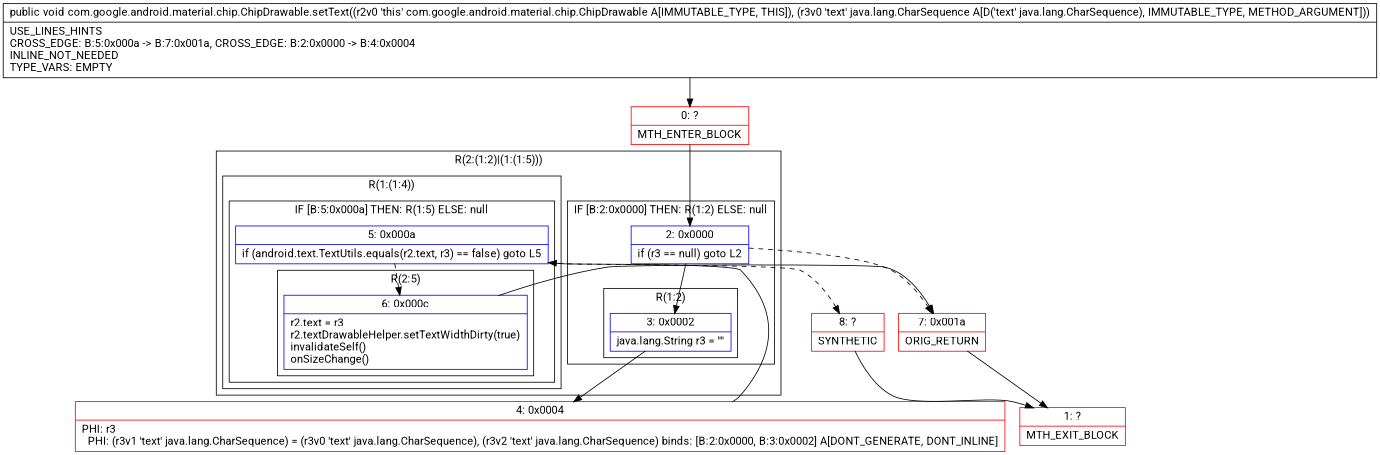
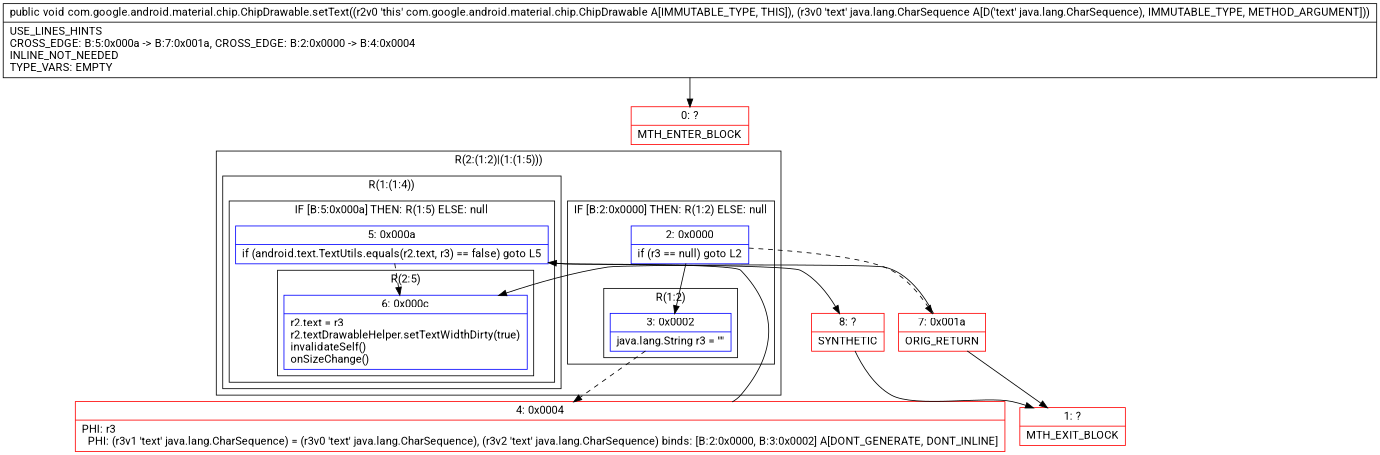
(690, 181) -> none
(700, 265) -> (700, 265)
(799, 265) -> (807, 265)
(613, 374) -> (613, 374)
